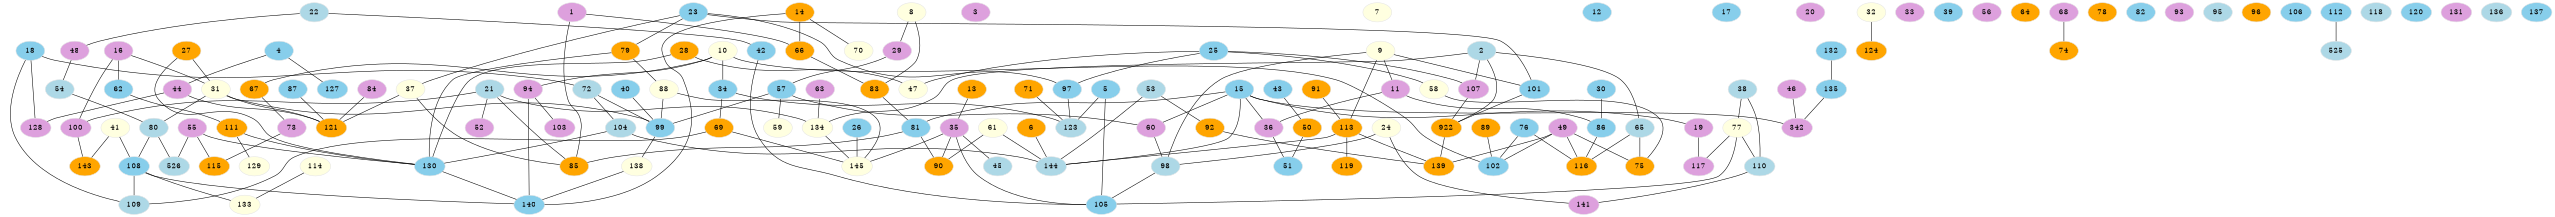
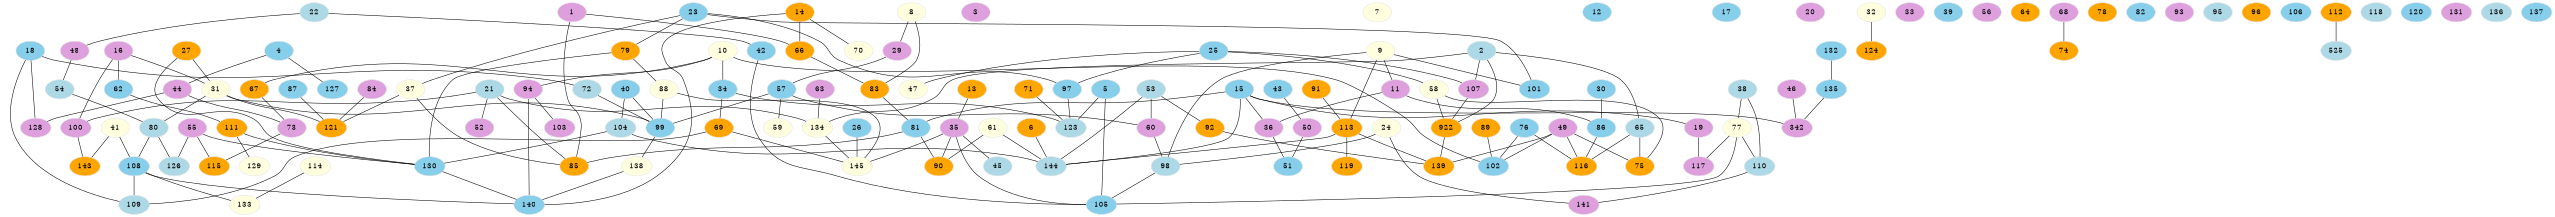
(2336, 12) -> (2336, 12)
(684, 51) -> none
(603, 107) -> (624, 105)
(1197, 108) -> (1151, 109)
(1490, 108) -> (1440, 109)
(254, 109) -> (234, 109)
(1307, 128) -> (1307, 128)
(174, 166) -> (174, 166)
